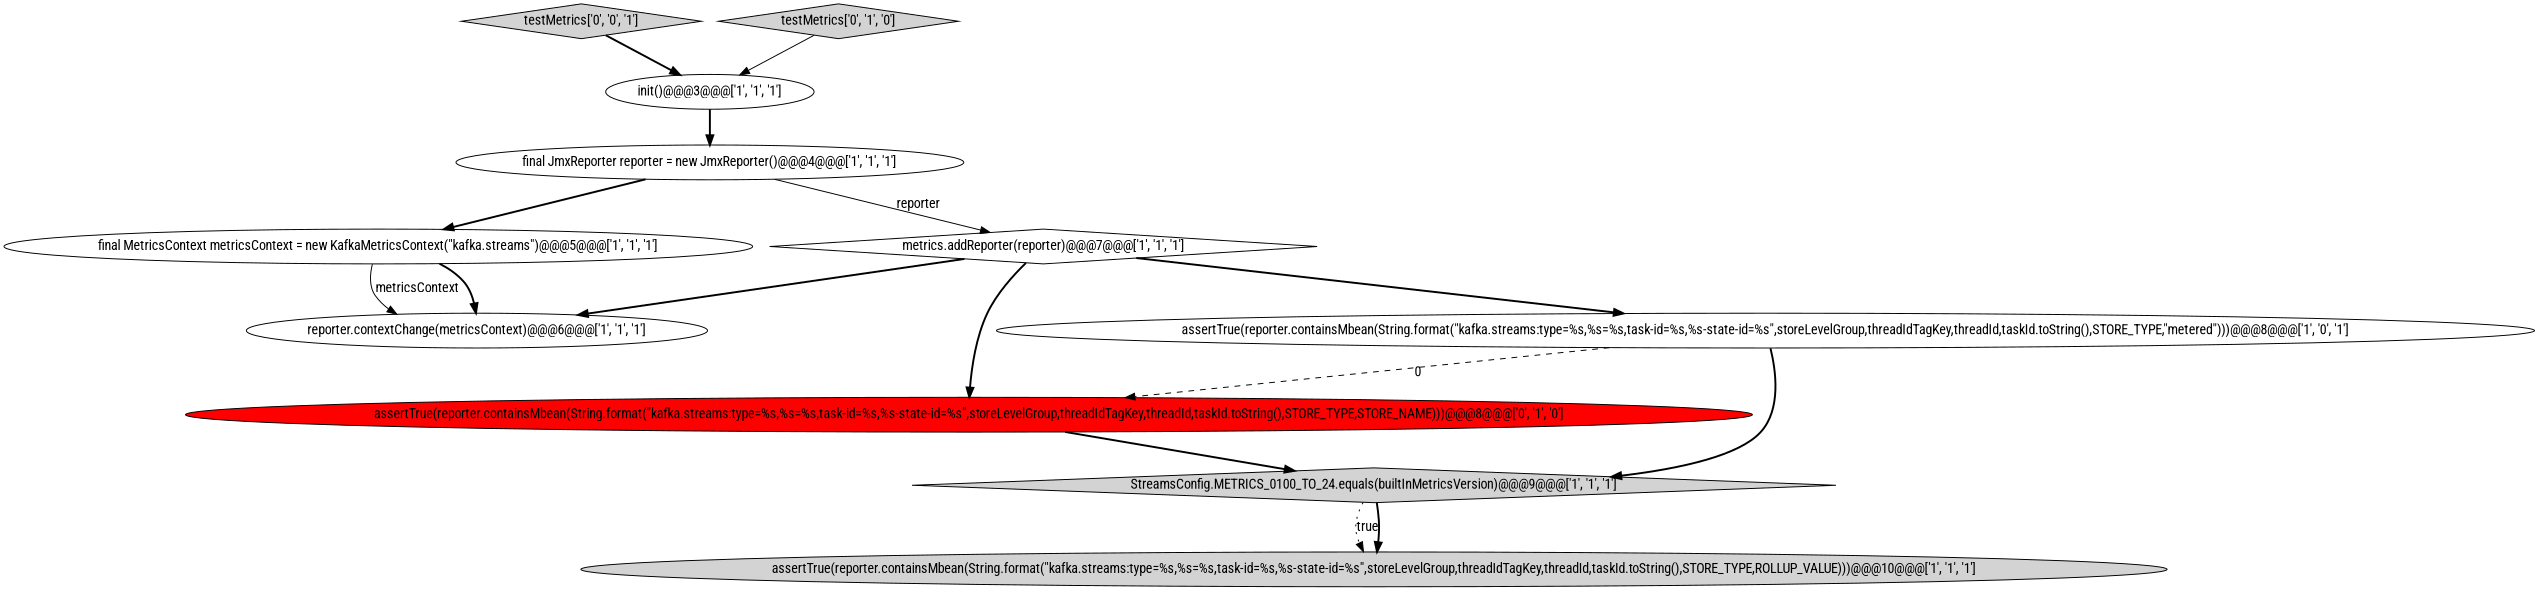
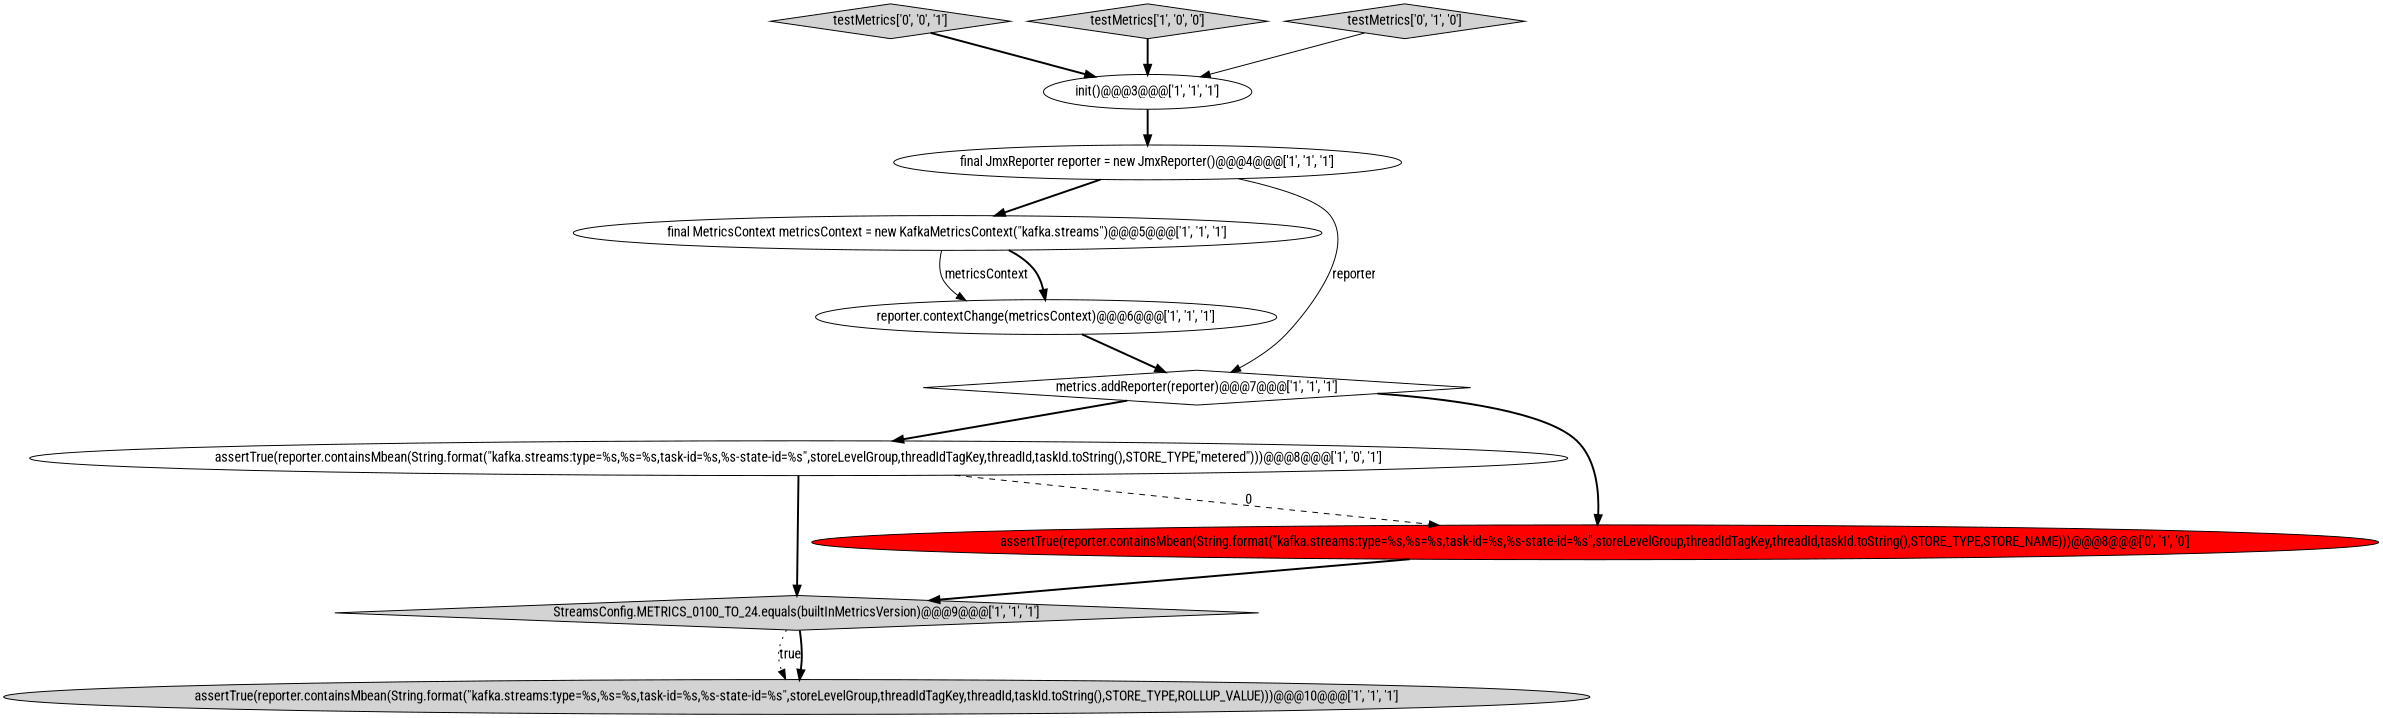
none -> (1148, 21)
(776, 286) -> (1119, 351)
